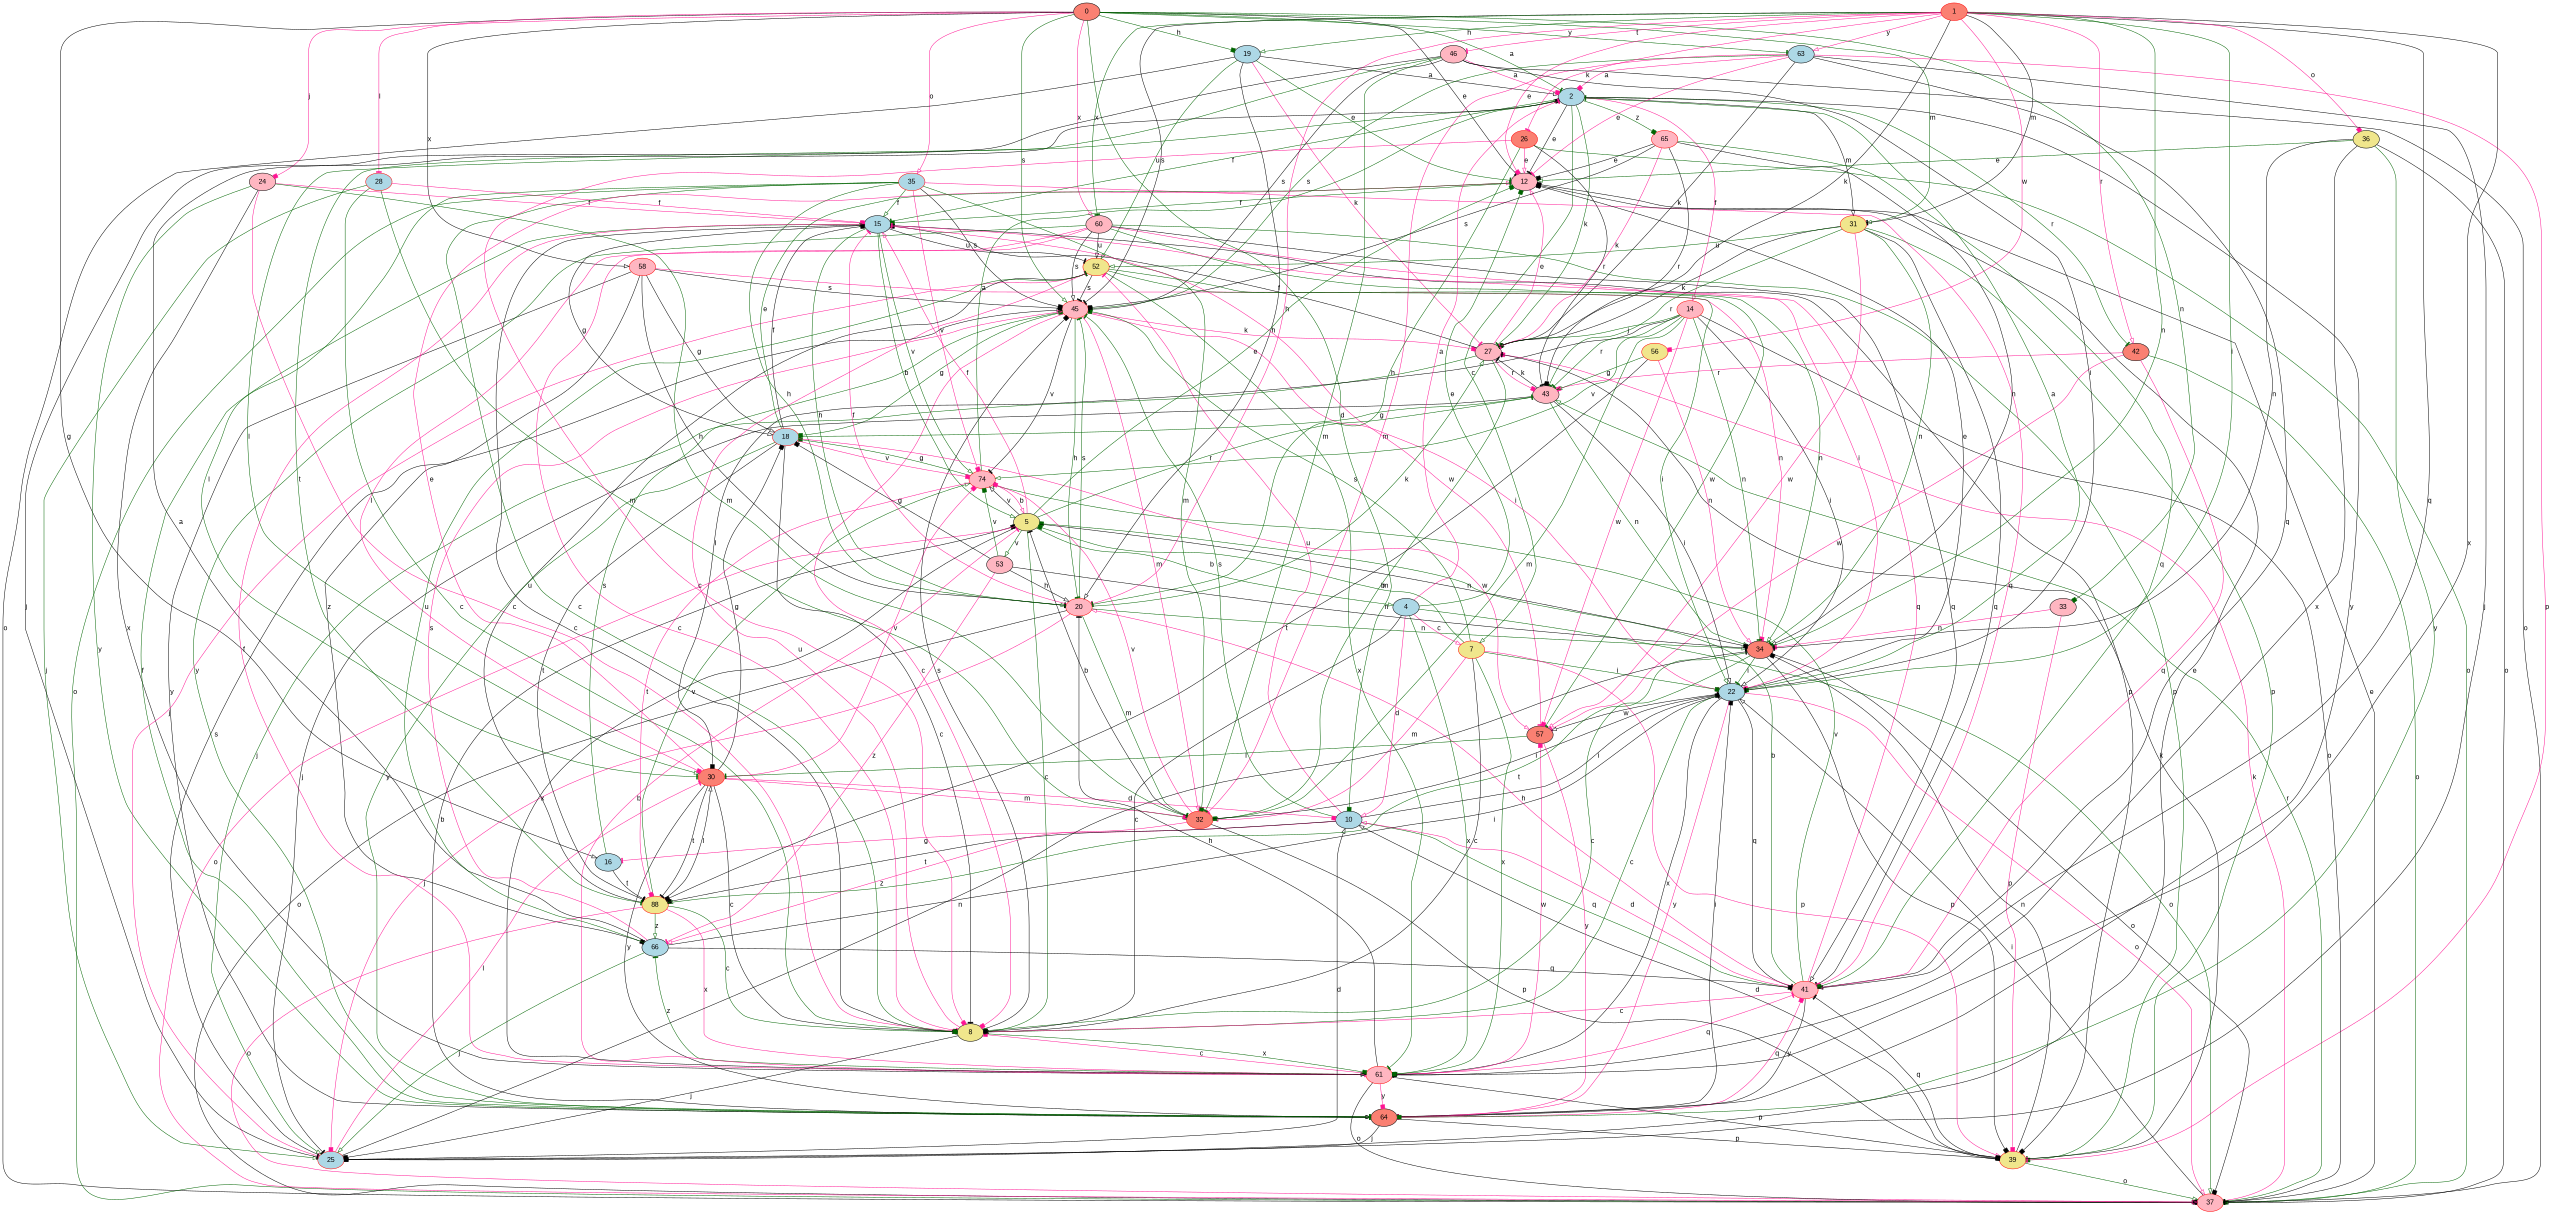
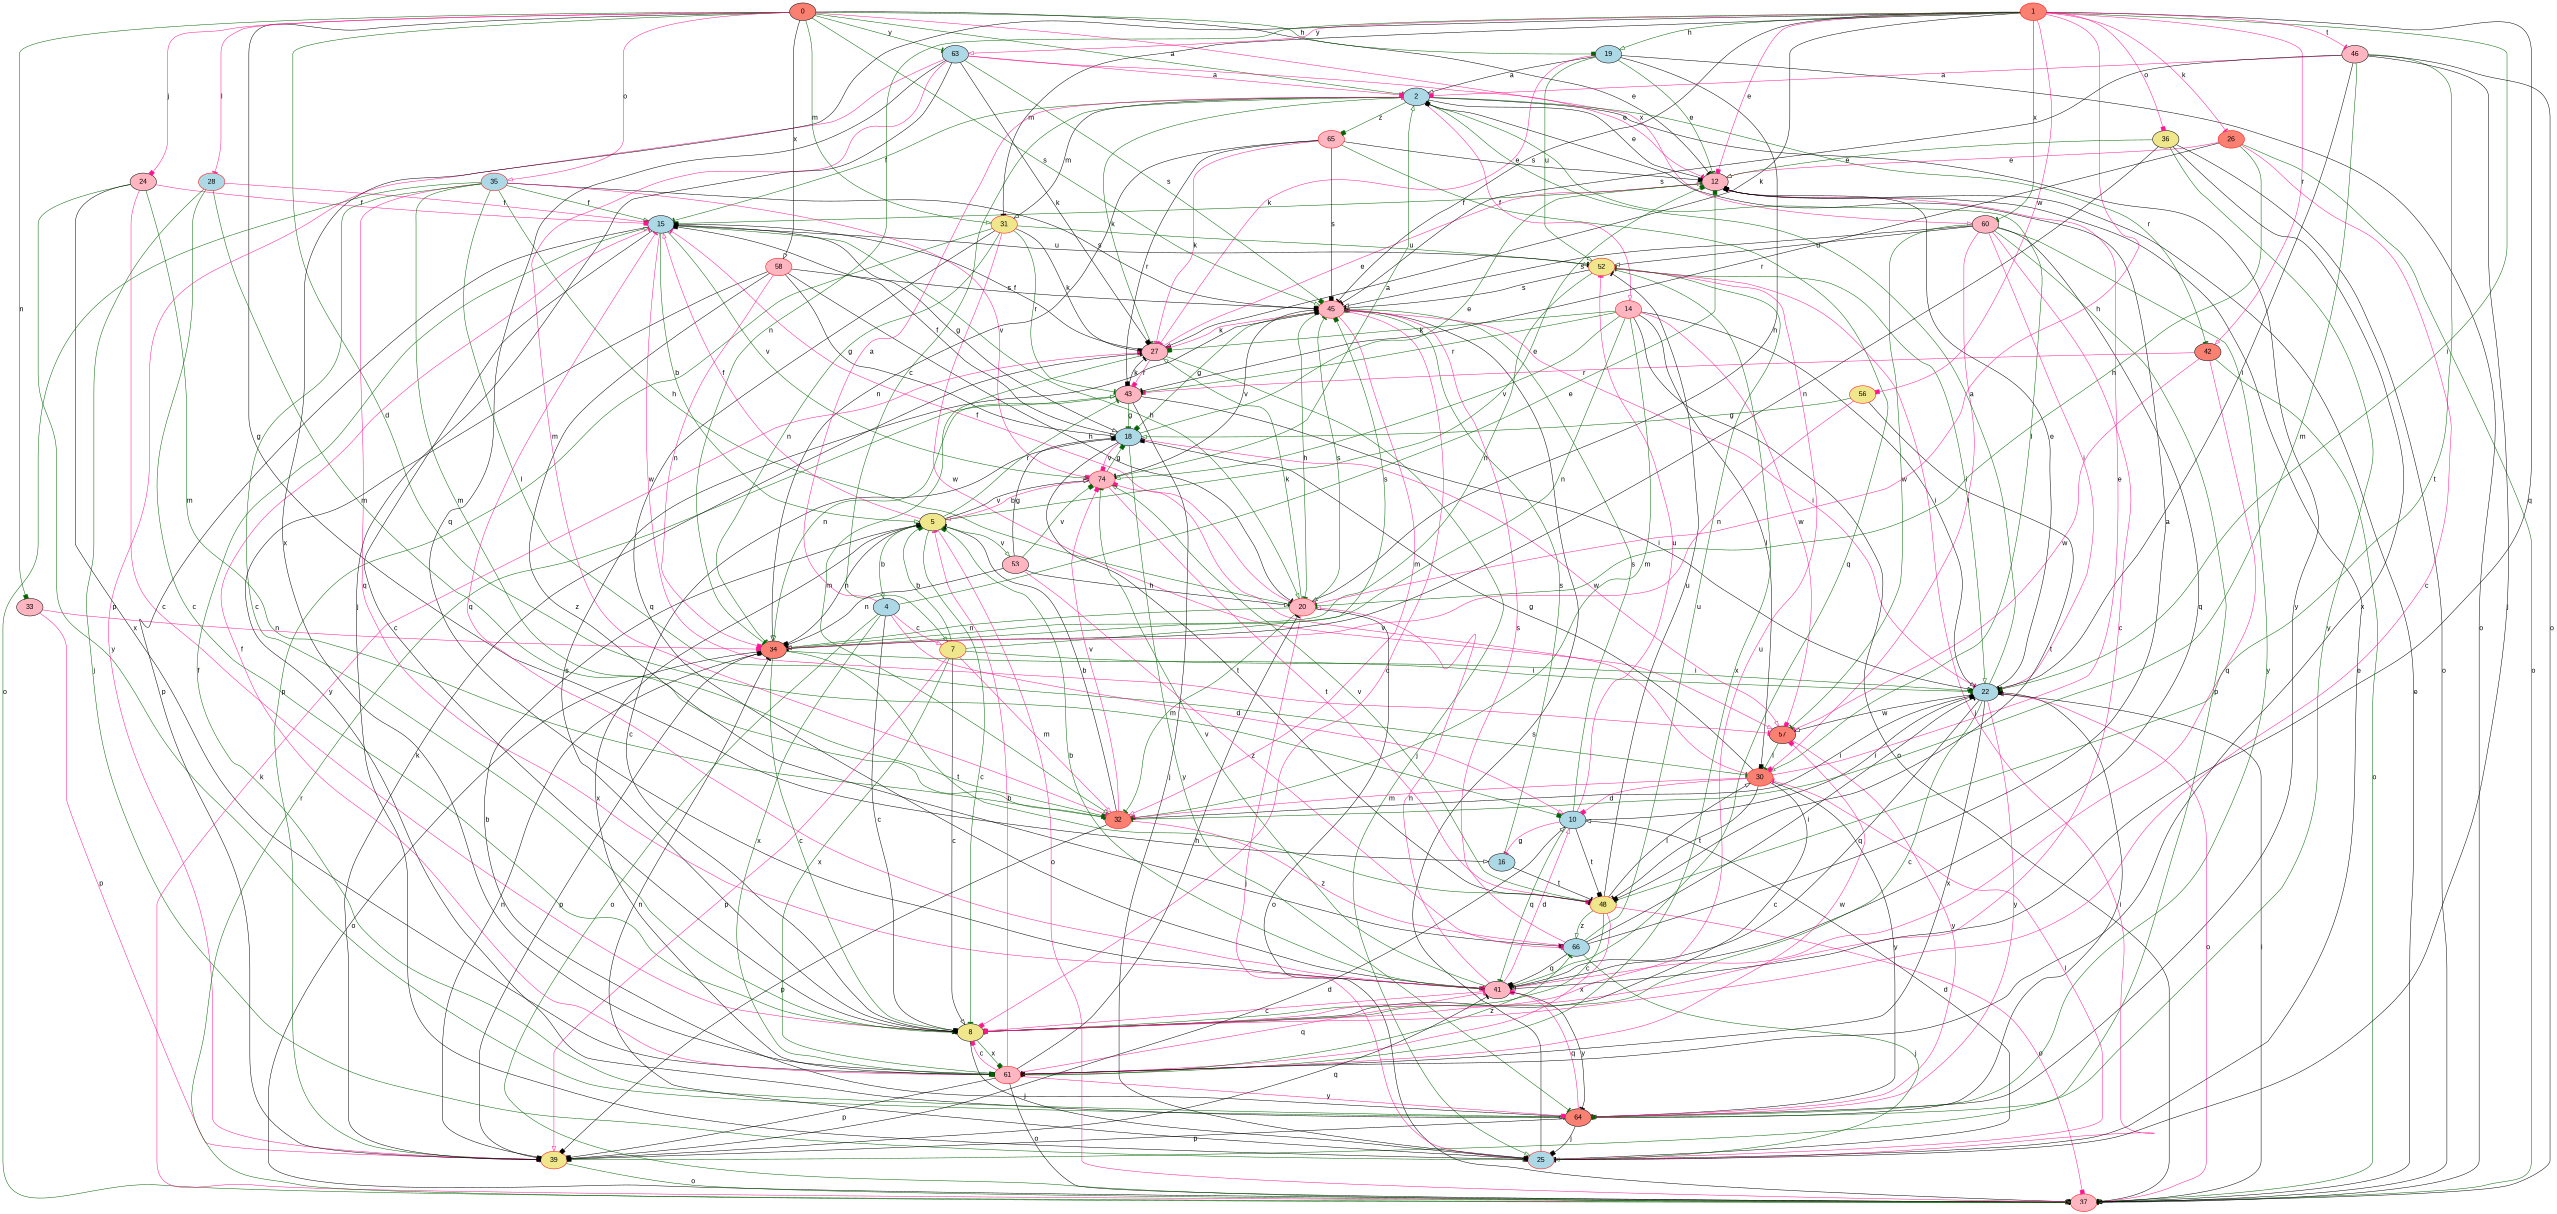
(1628, 331) -> (1421, 331)
(1603, 372) -> (1499, 430)
(786, 437) -> (1128, 437)
(655, 905) -> (1603, 905)
(1805, 990) -> (1497, 990)
